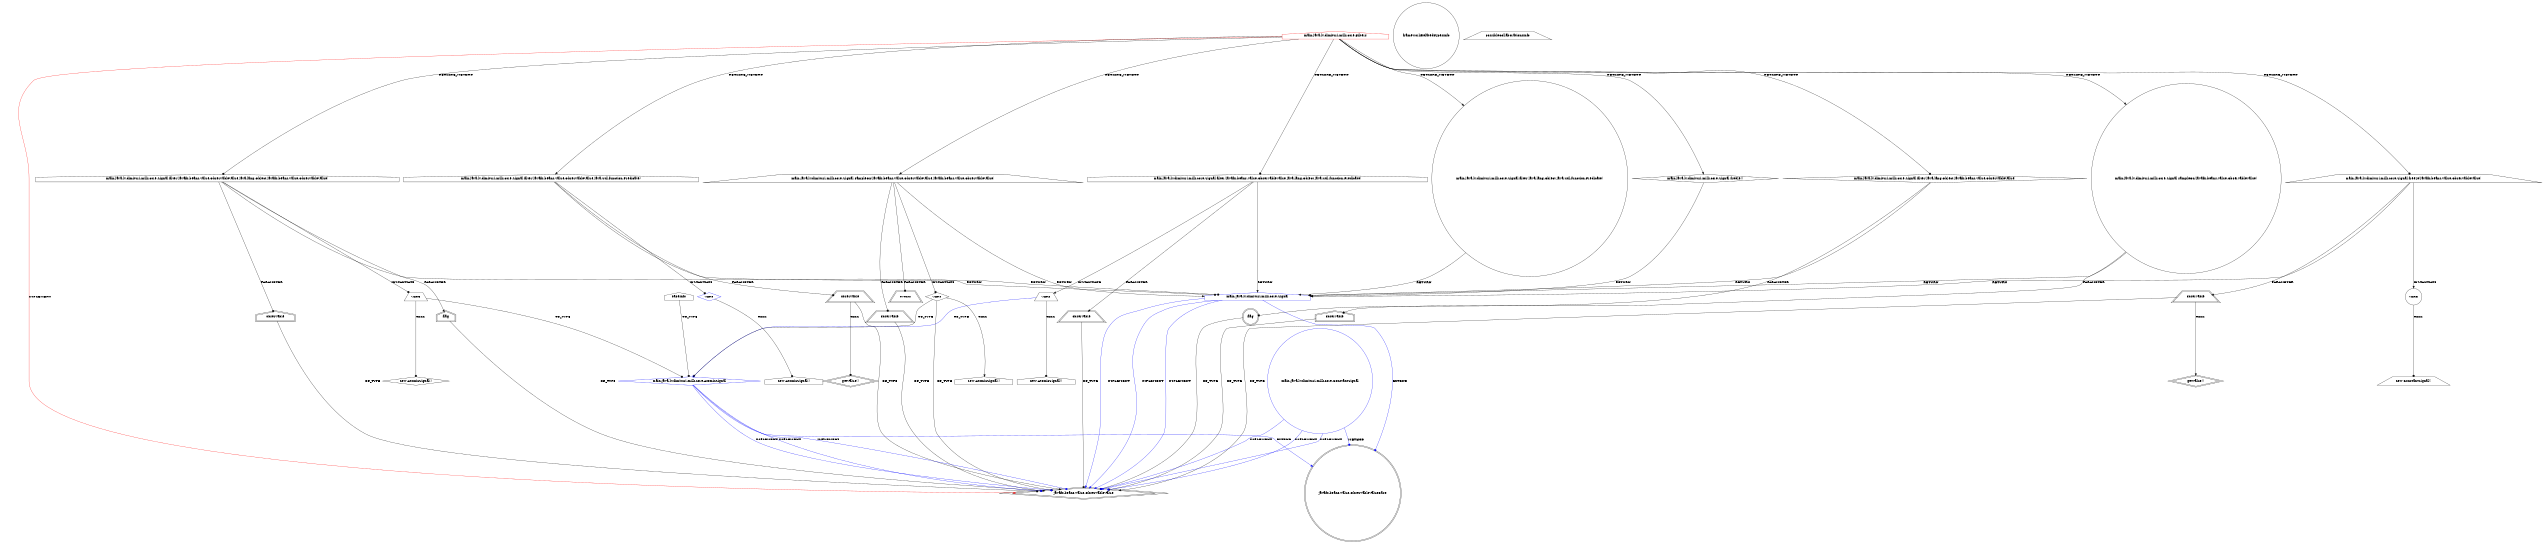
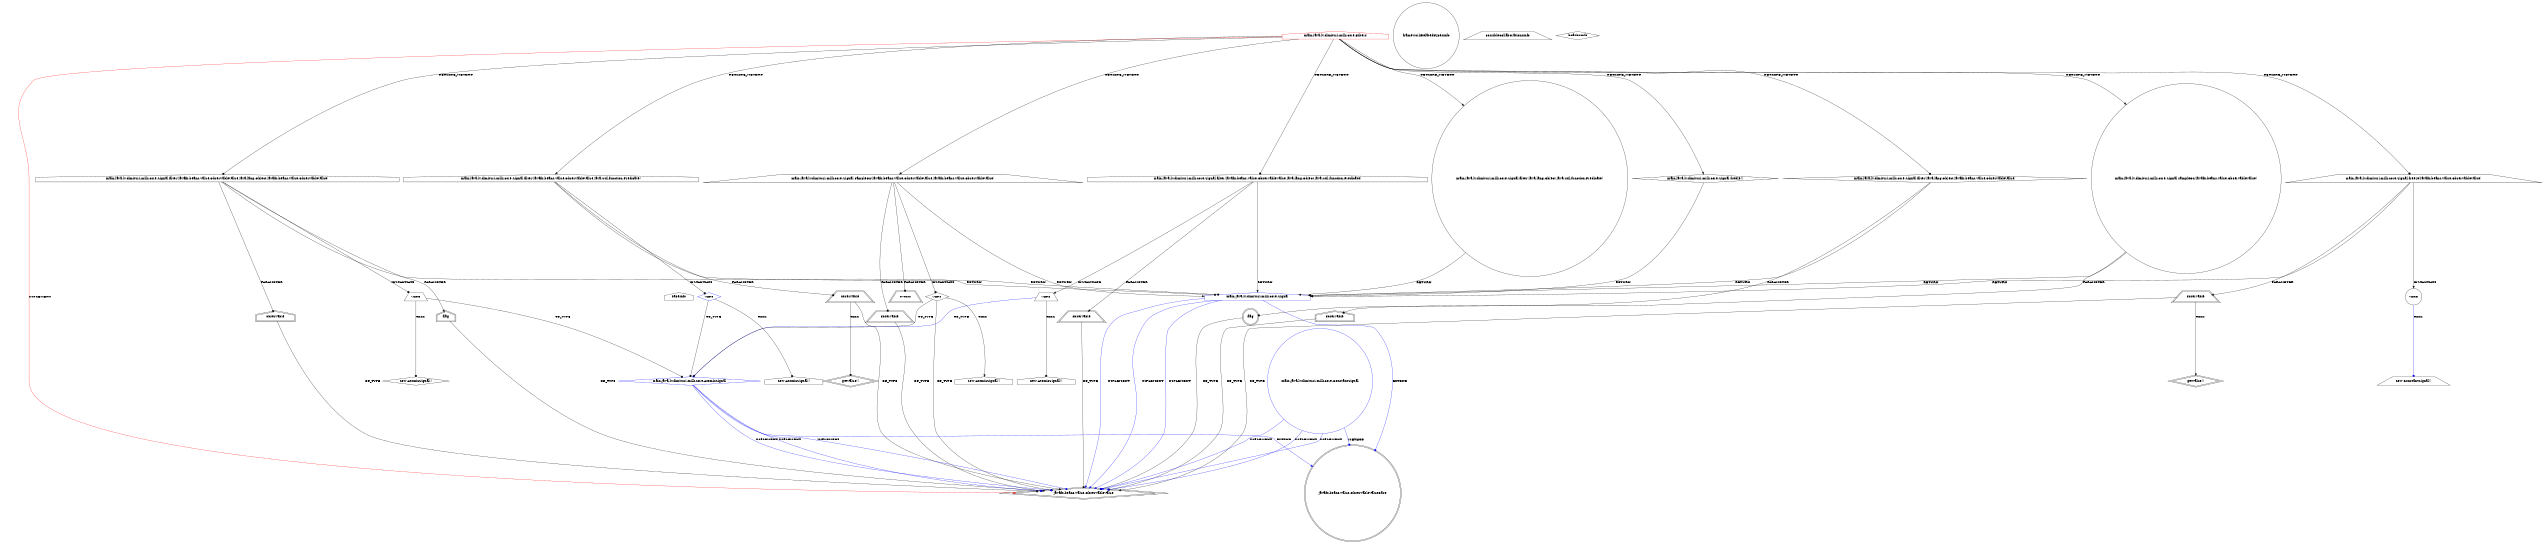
none -> (1578, 36)
(684, 338) -> (700, 338)
(2414, 340) -> (2414, 340)
